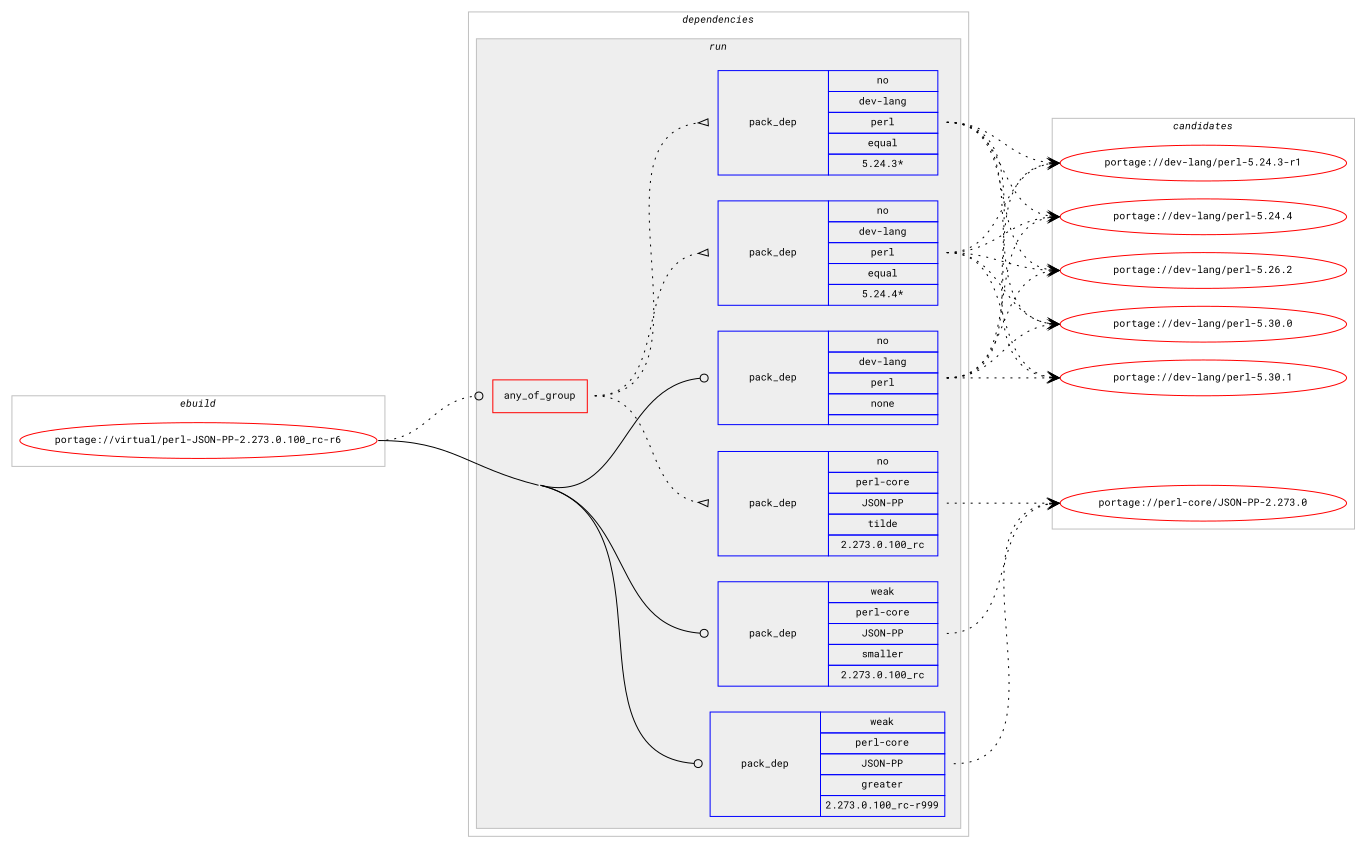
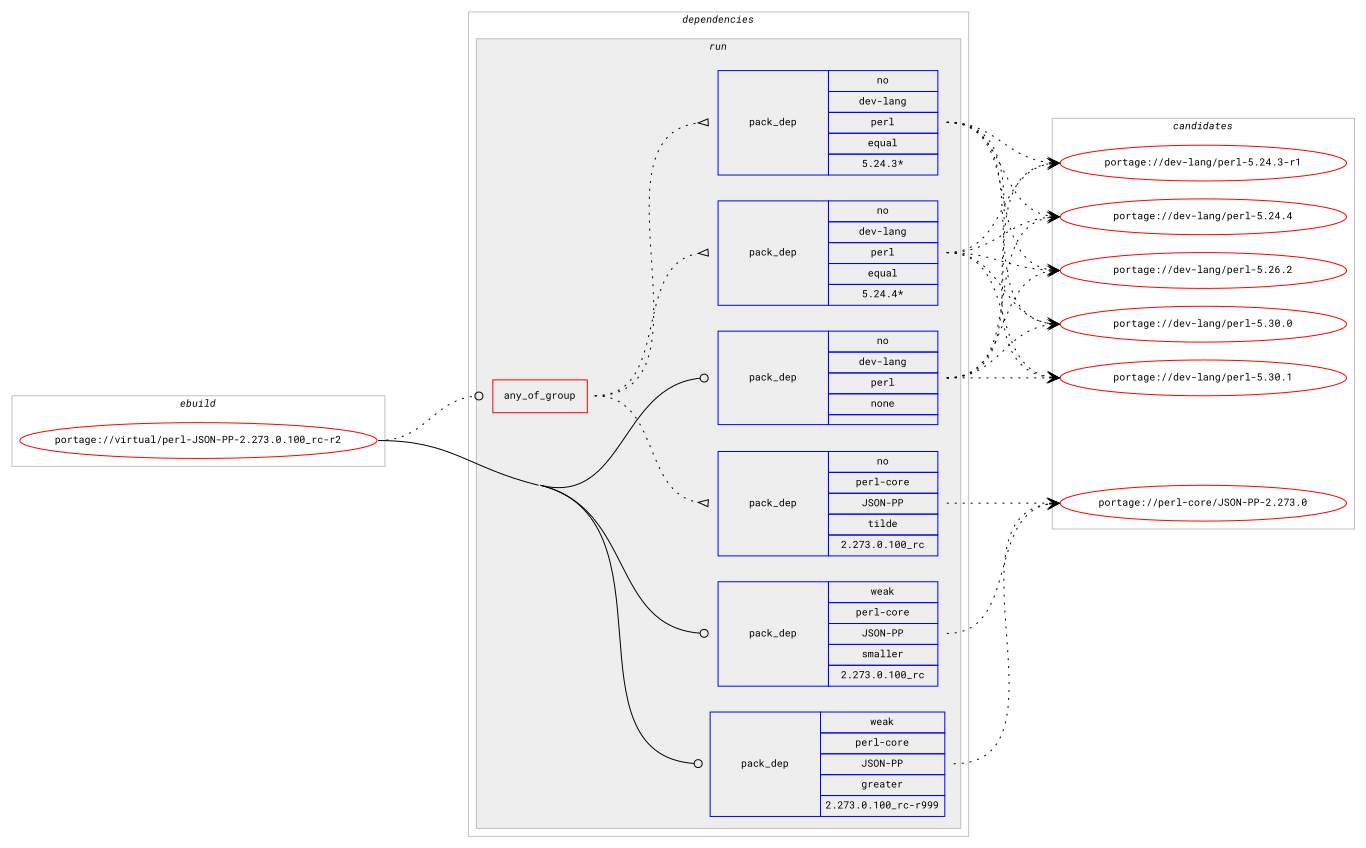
(198, 441) -> (198, 441)
